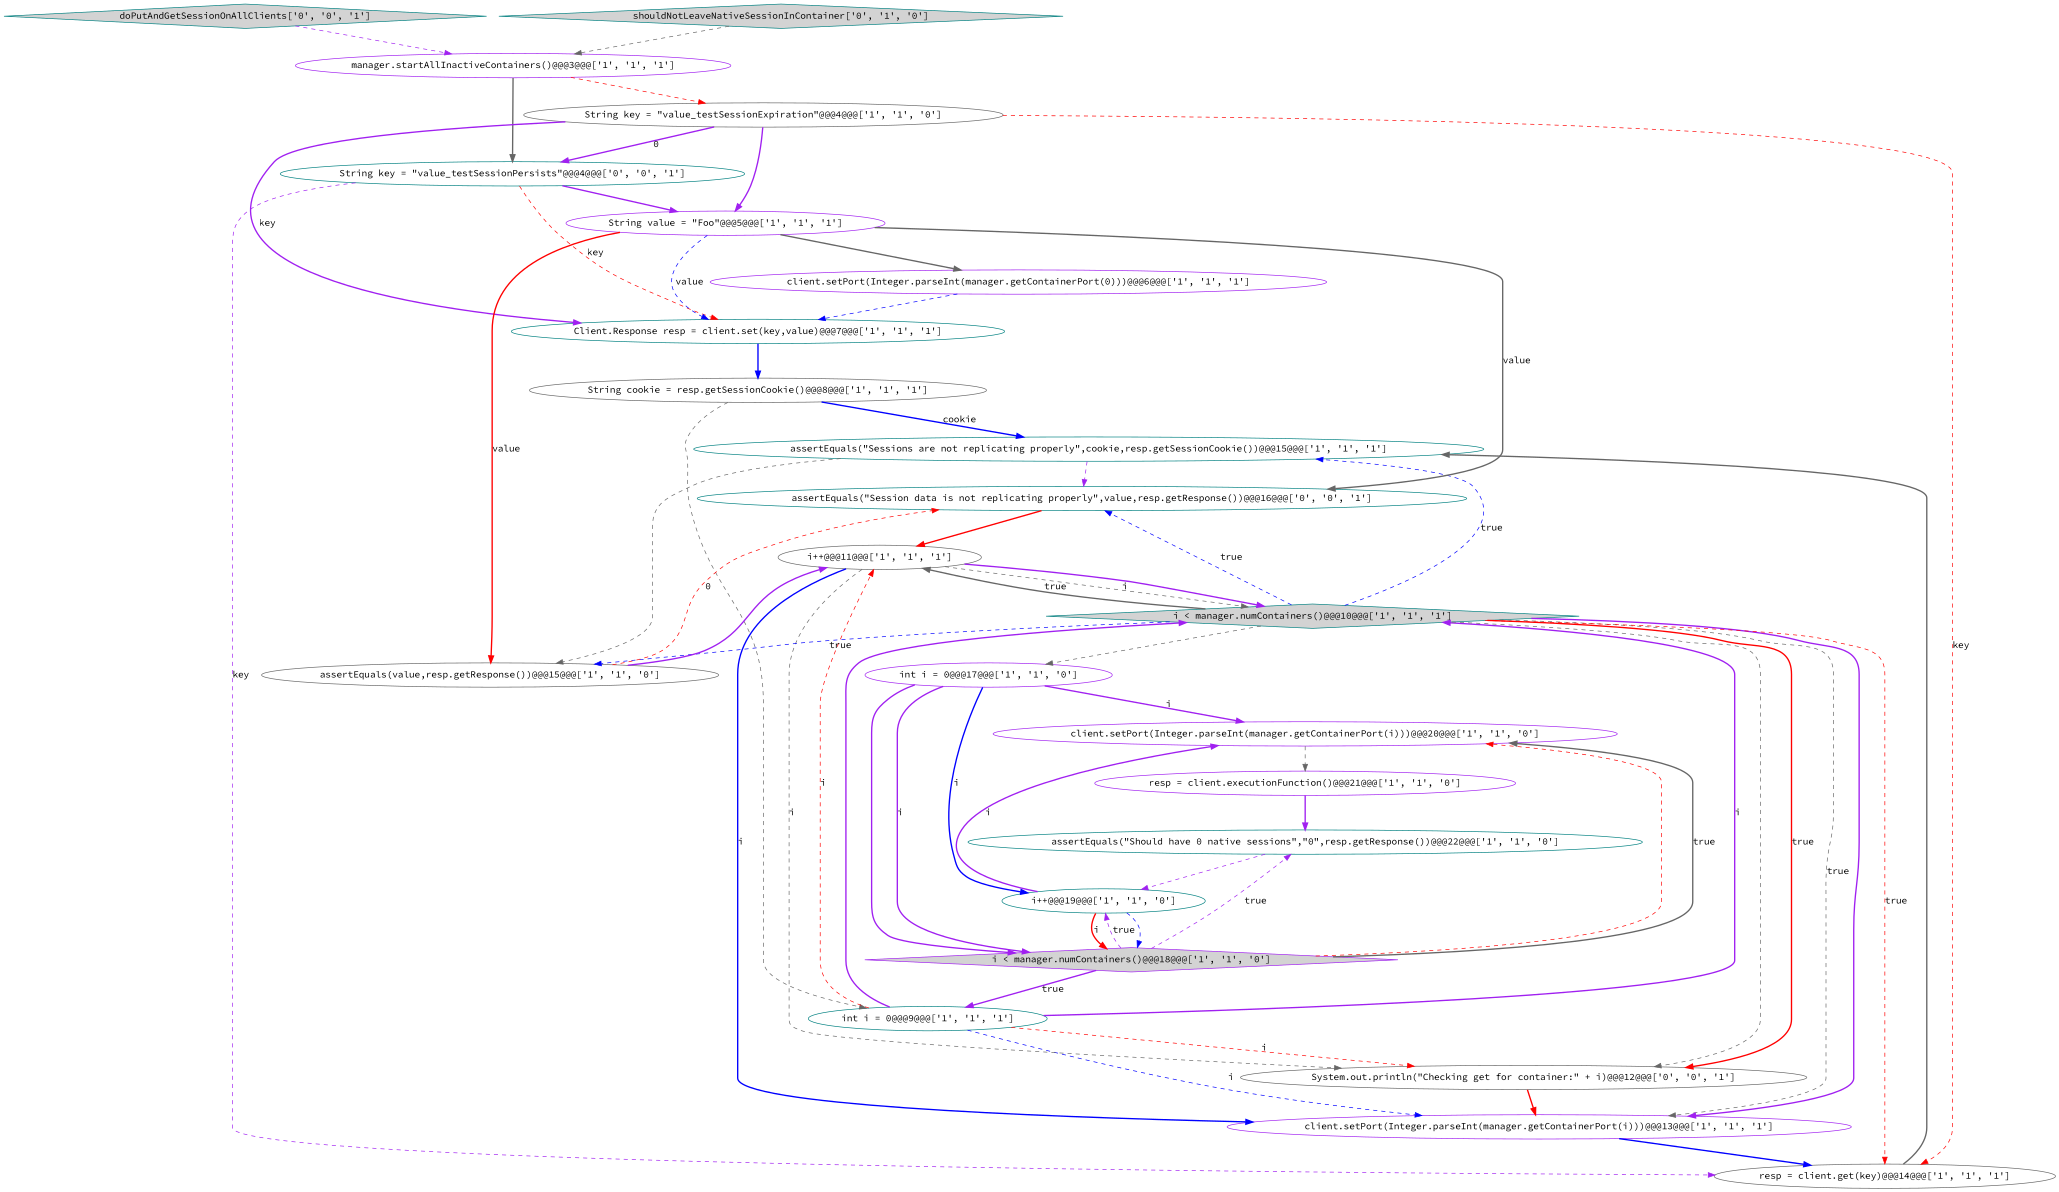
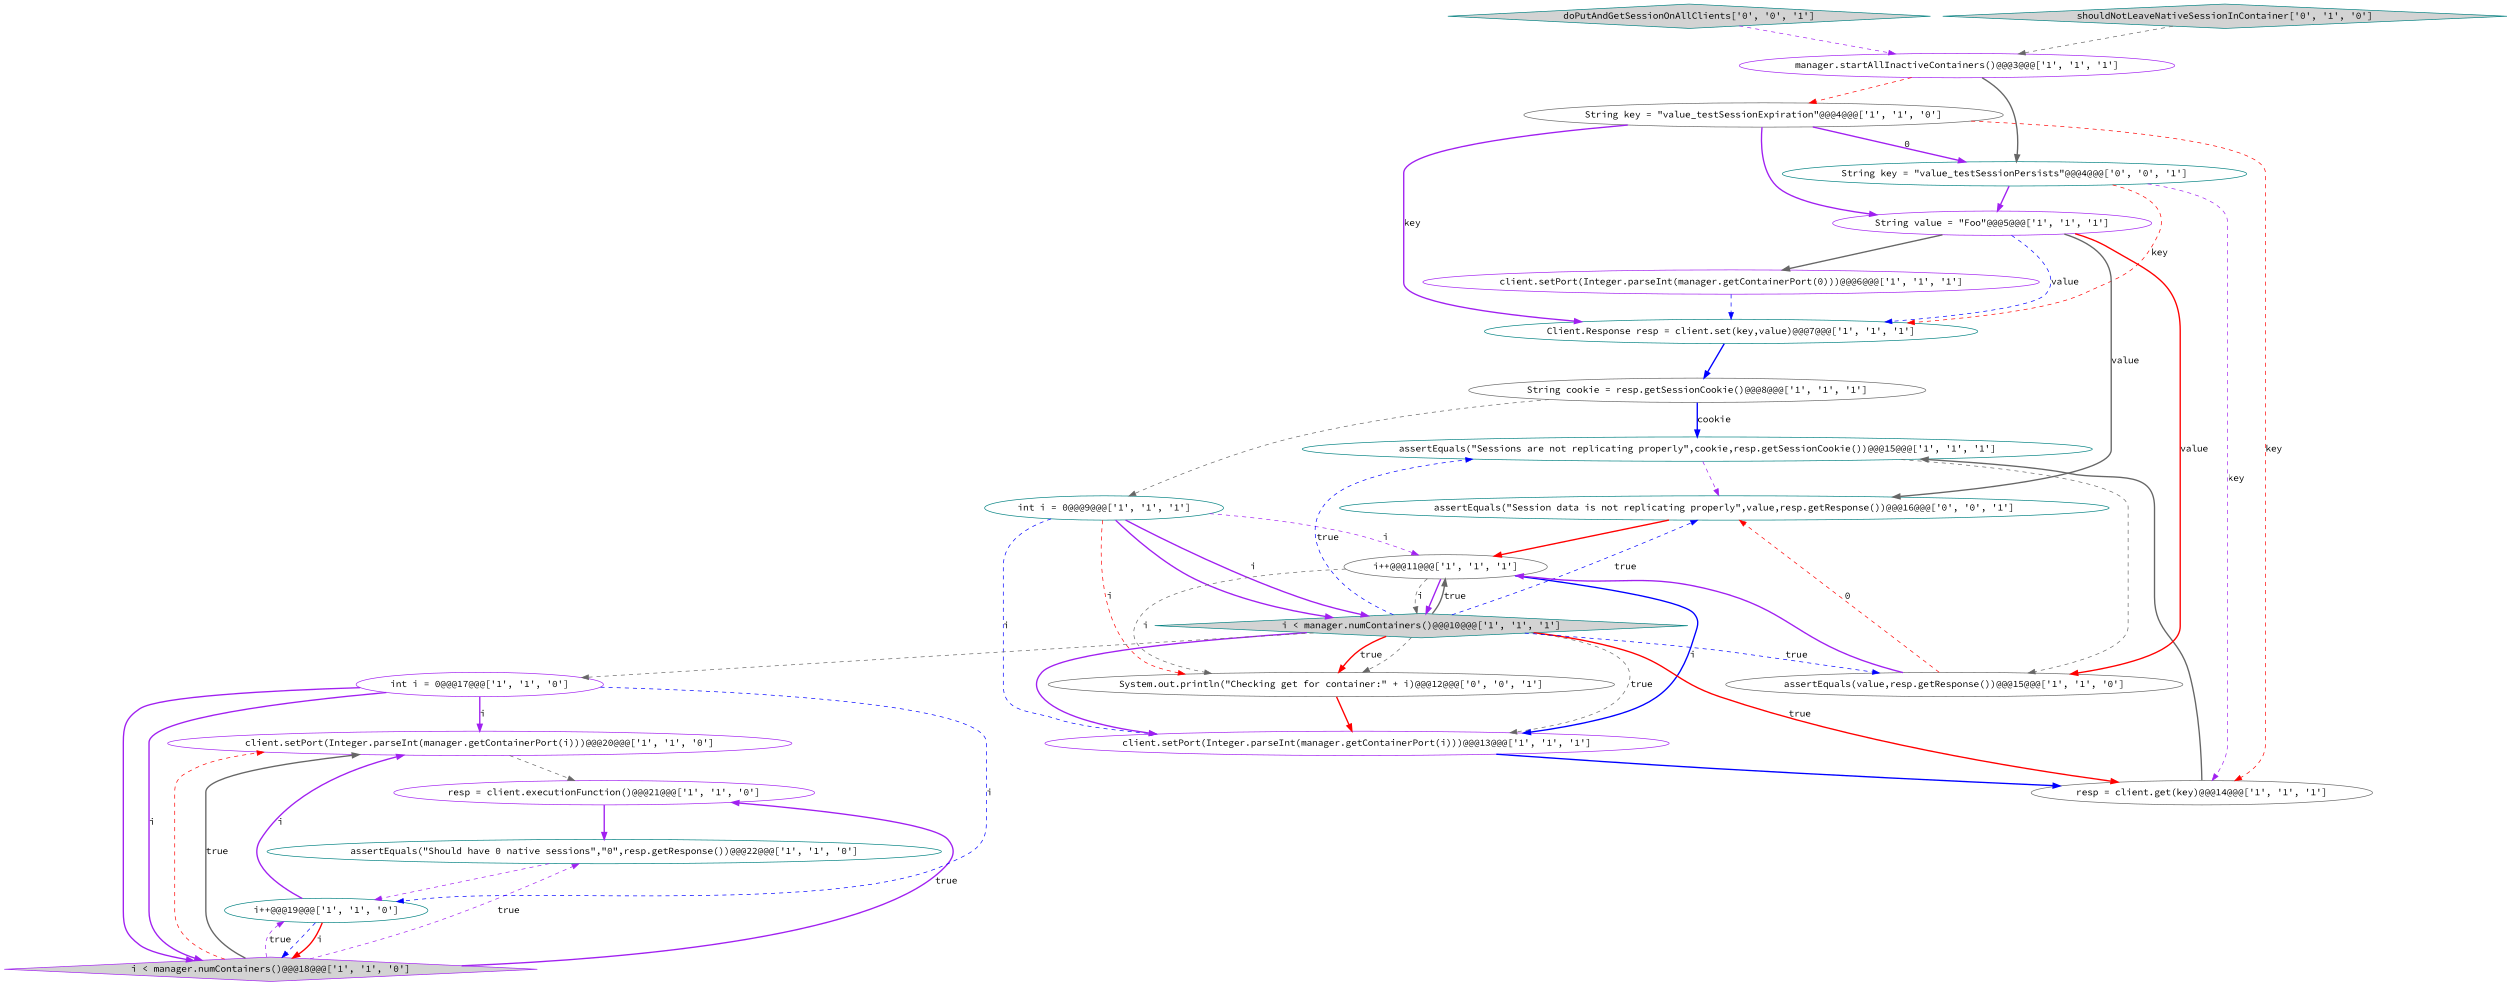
(1885, 707) -> (1817, 725)
(820, 799) -> (1307, 525)
(949, 810) -> (967, 854)
(1034, 988) -> (831, 921)
